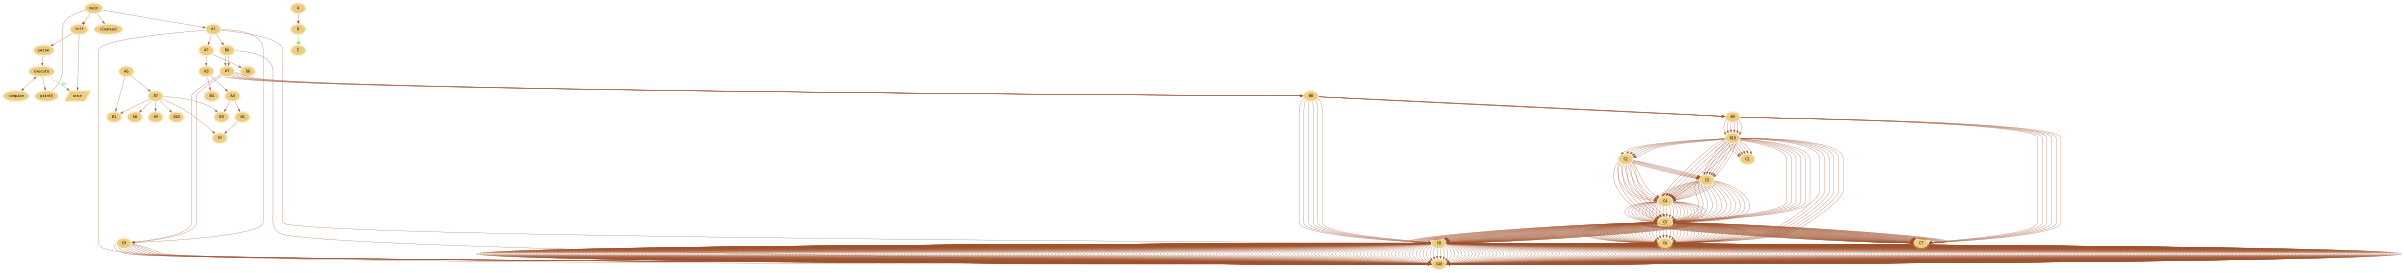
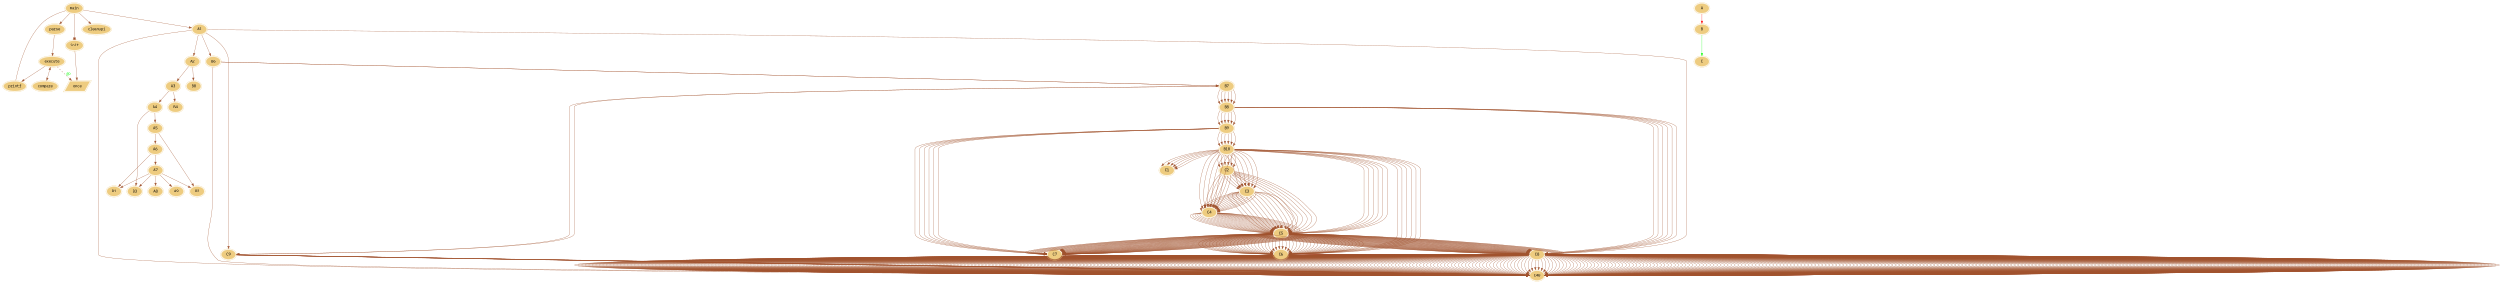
(64, 38) -> (65, 18)
(176, 117) -> none
none -> (155, 138)
